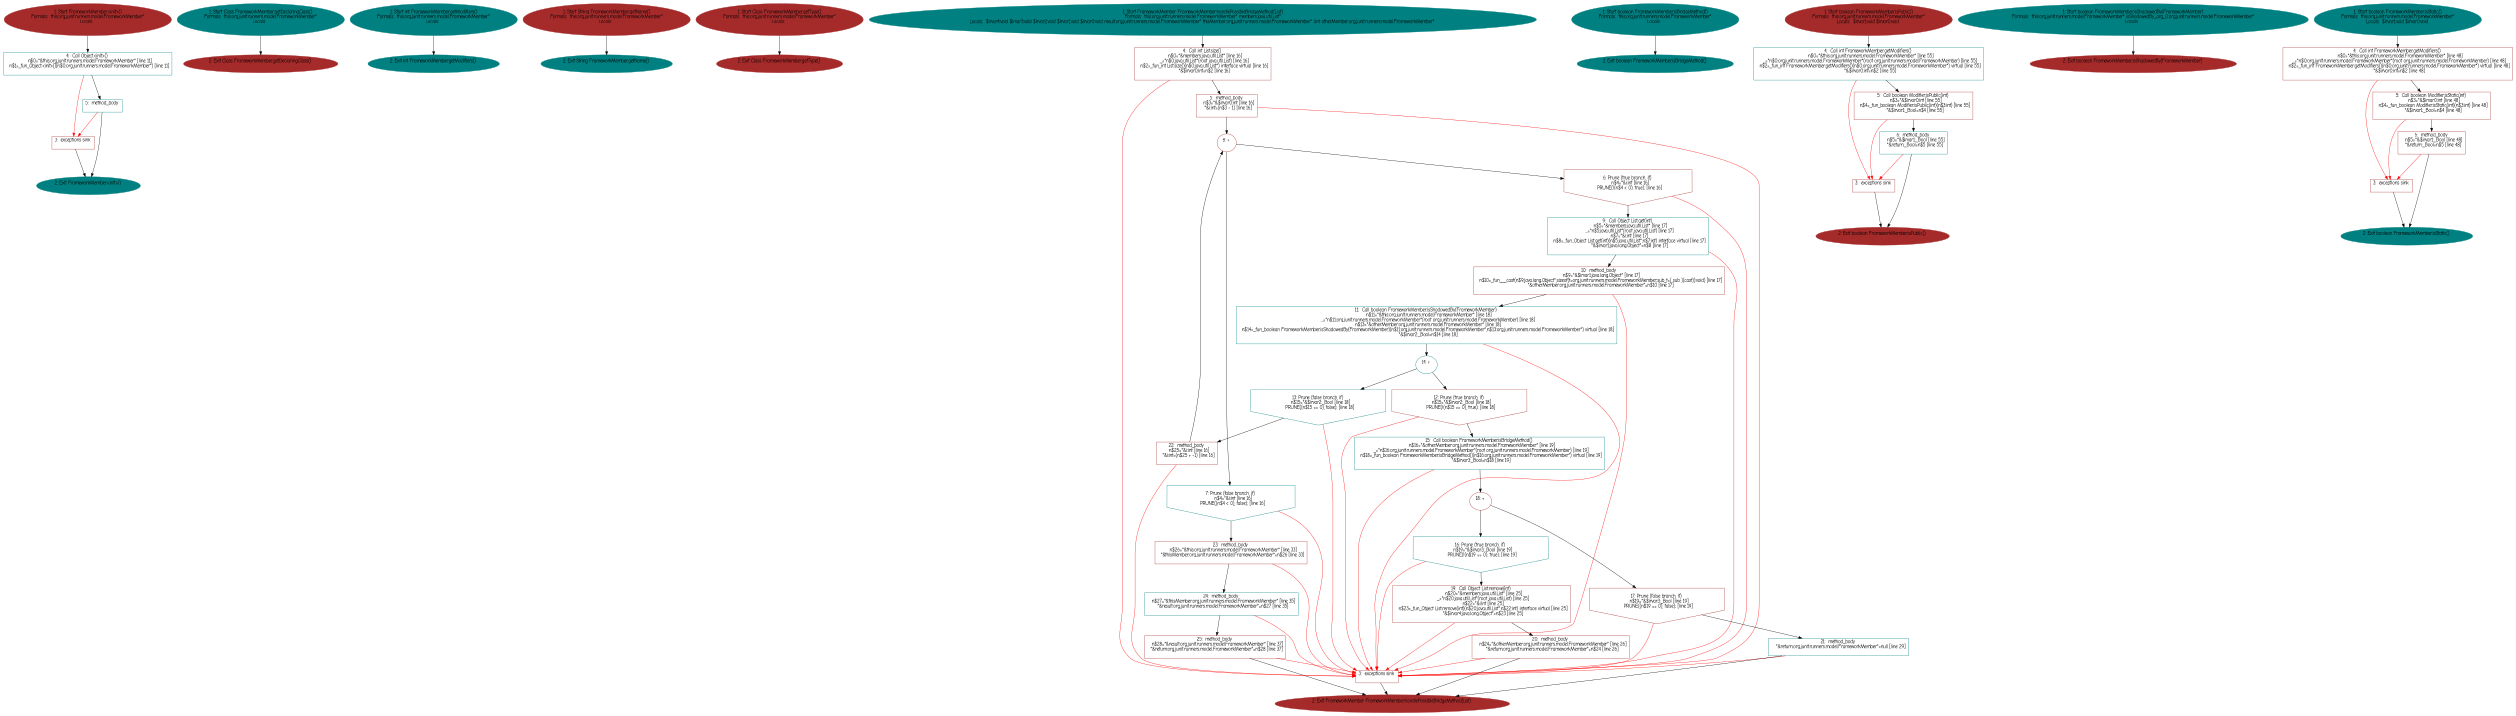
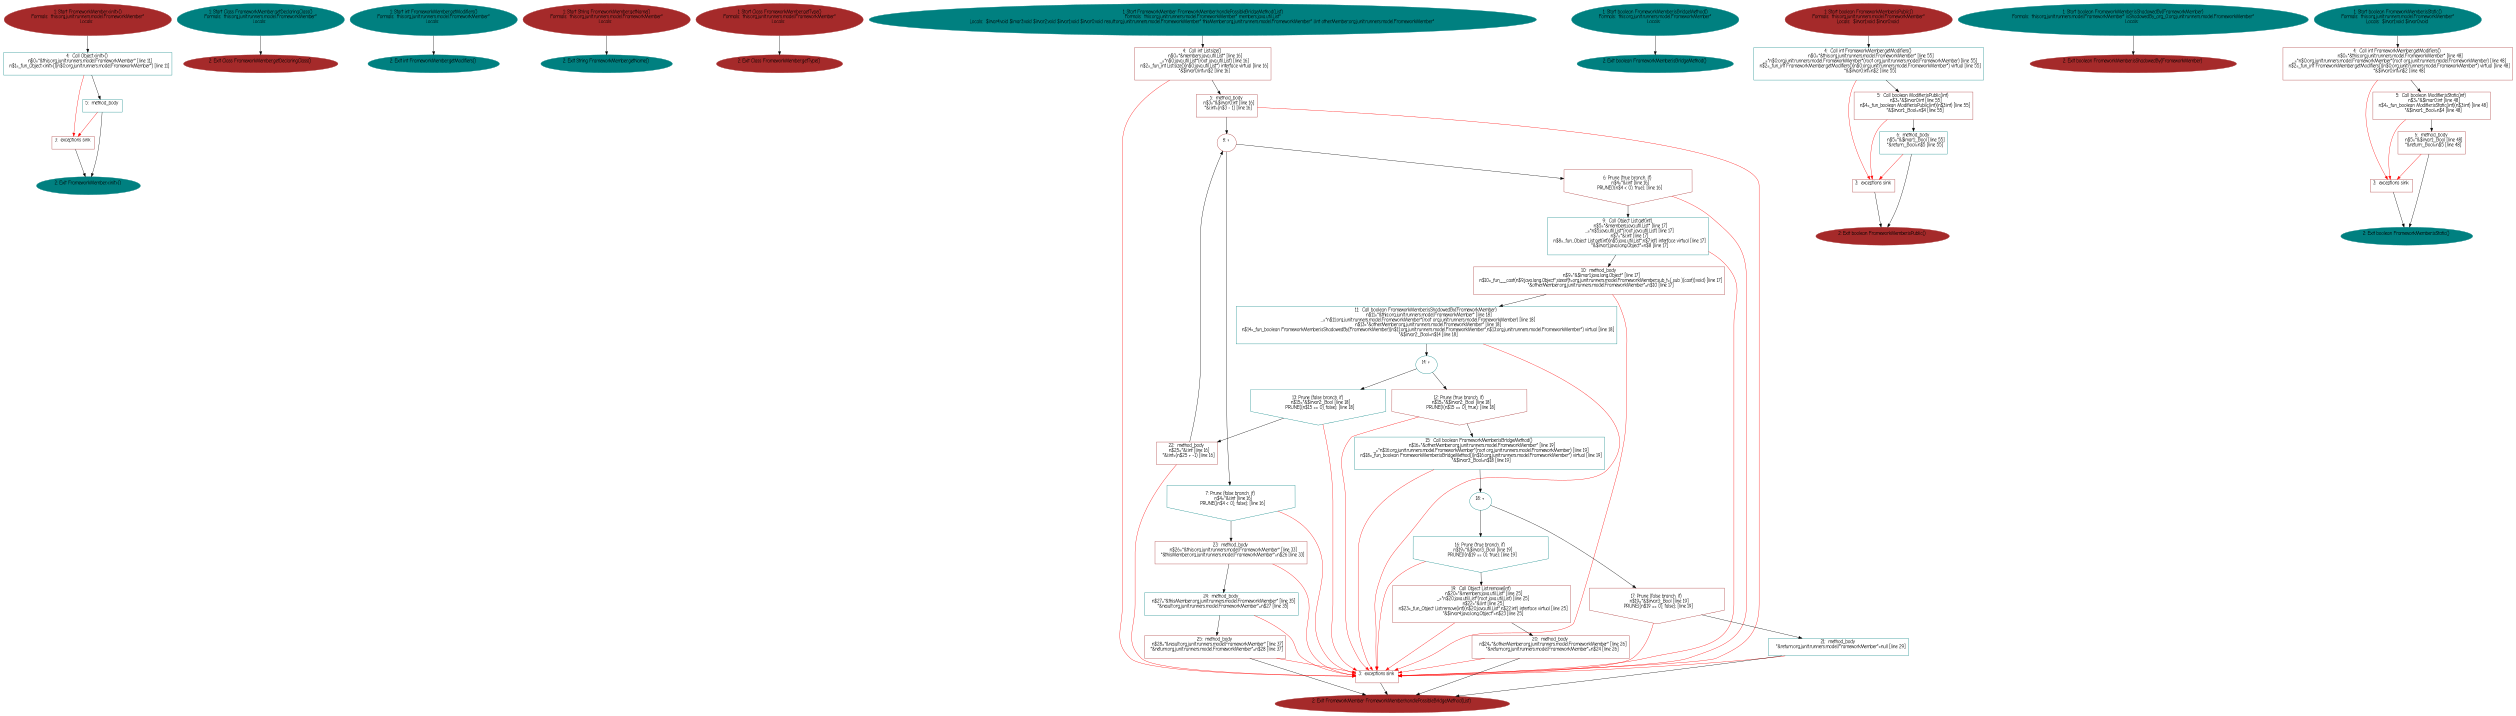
(1481, 501) -> (1481, 501)
